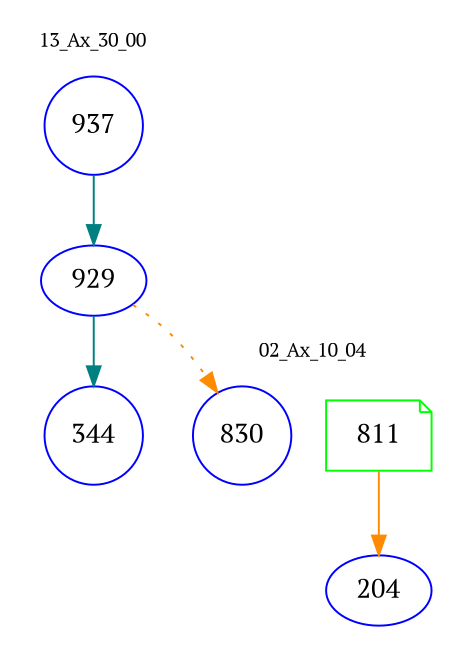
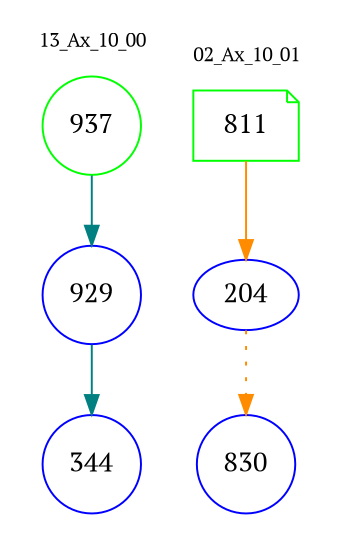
(93, 42) -> (93, 42)
(94, 126) -> (92, 126)
(94, 281) -> (92, 295)
(312, 352) -> (247, 56)
(190, 355) -> (246, 363)
